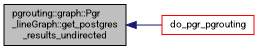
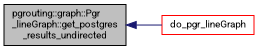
(208, 25) -> (208, 25)
